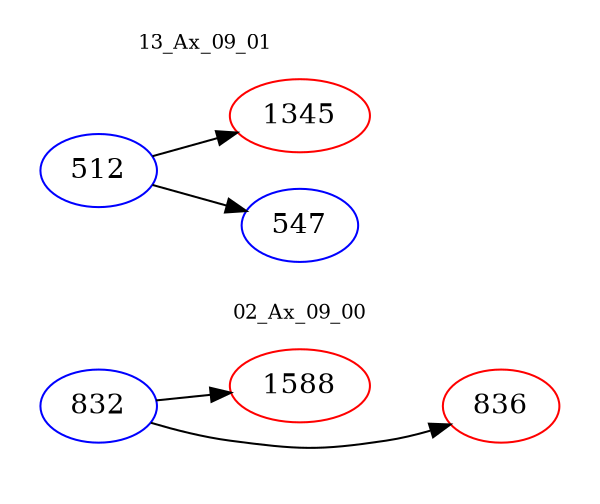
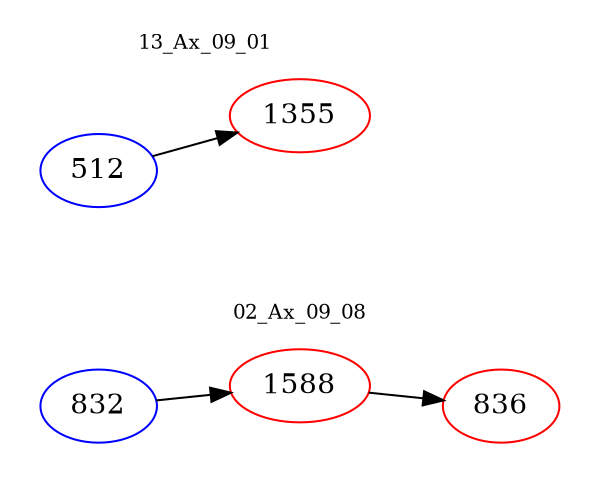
(300, 116) -> (300, 116)
(300, 225) -> none
(300, 314) -> (300, 314)
(290, 447) -> (396, 395)
